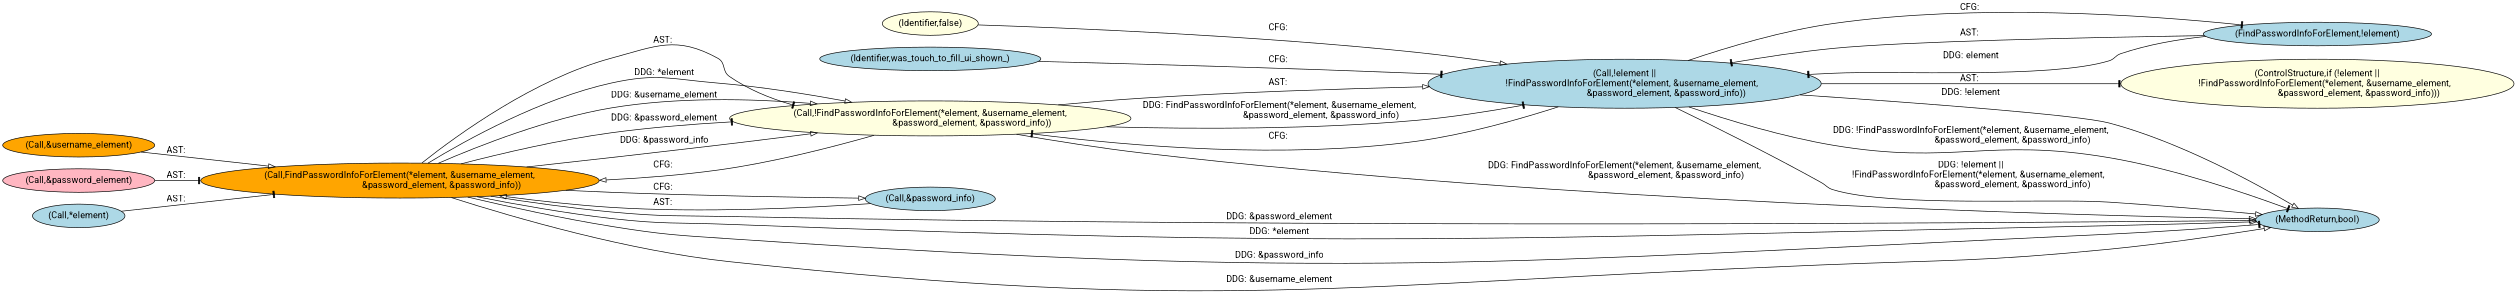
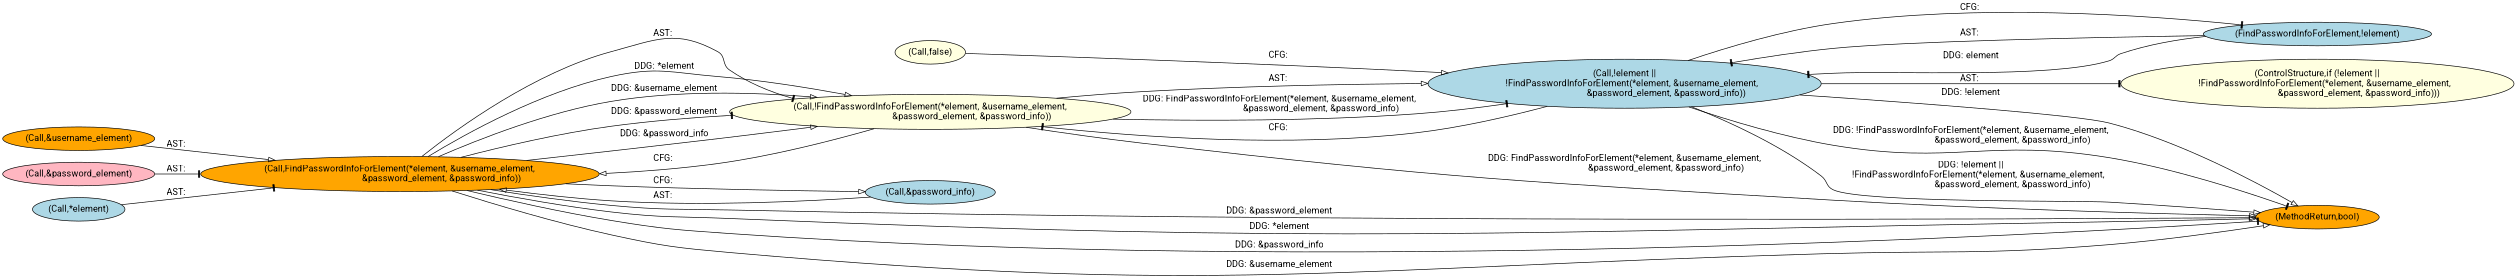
(930, 24) -> (930, 52)
(930, 59) -> none
(2317, 220) -> (2317, 217)
